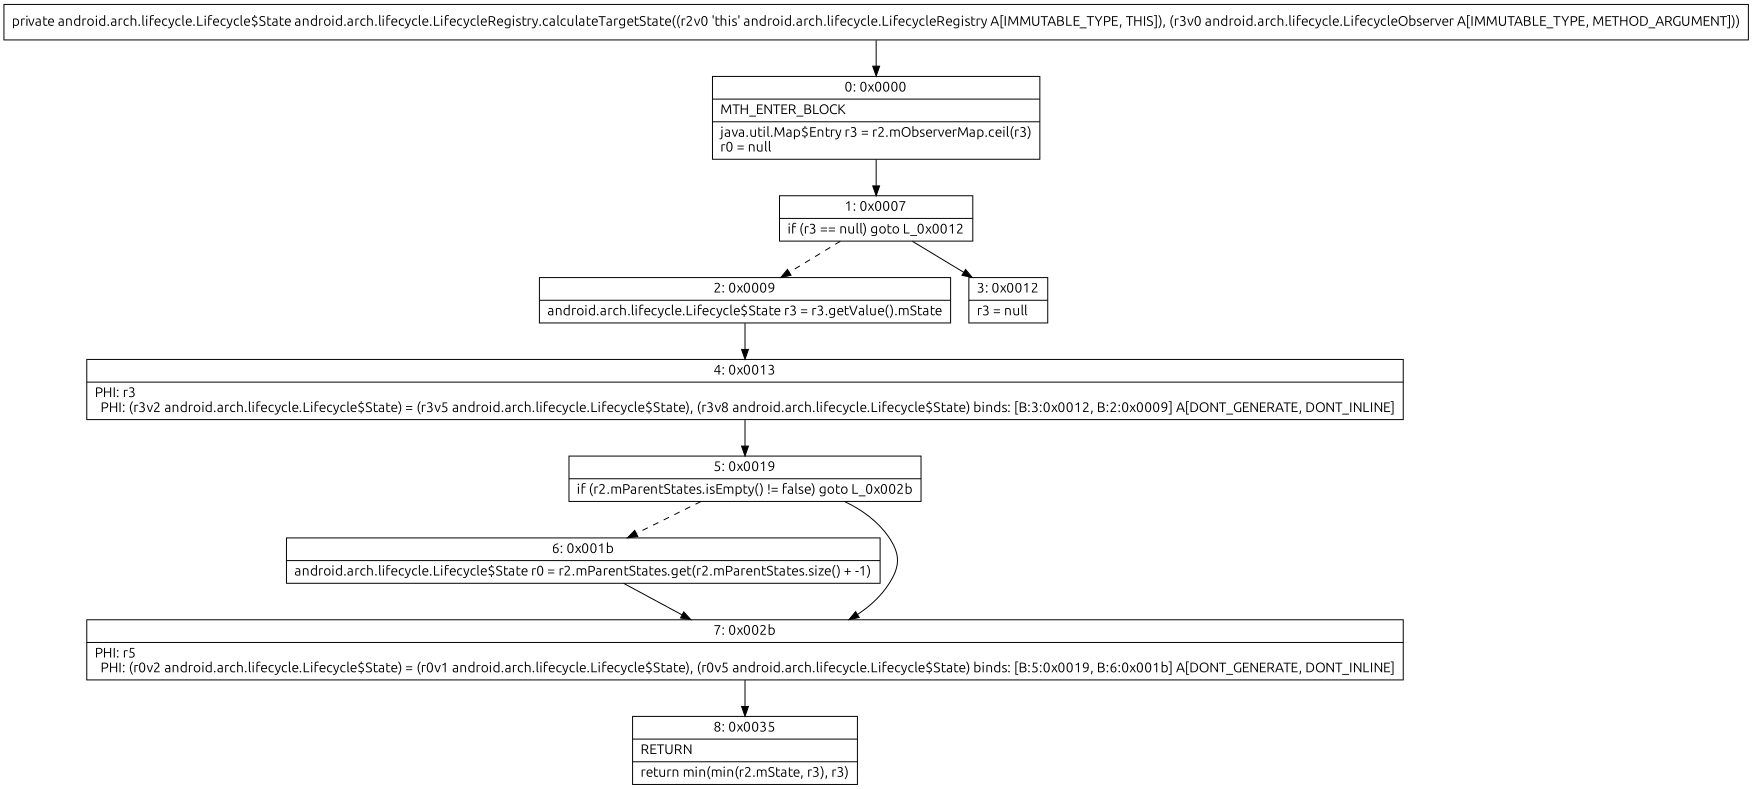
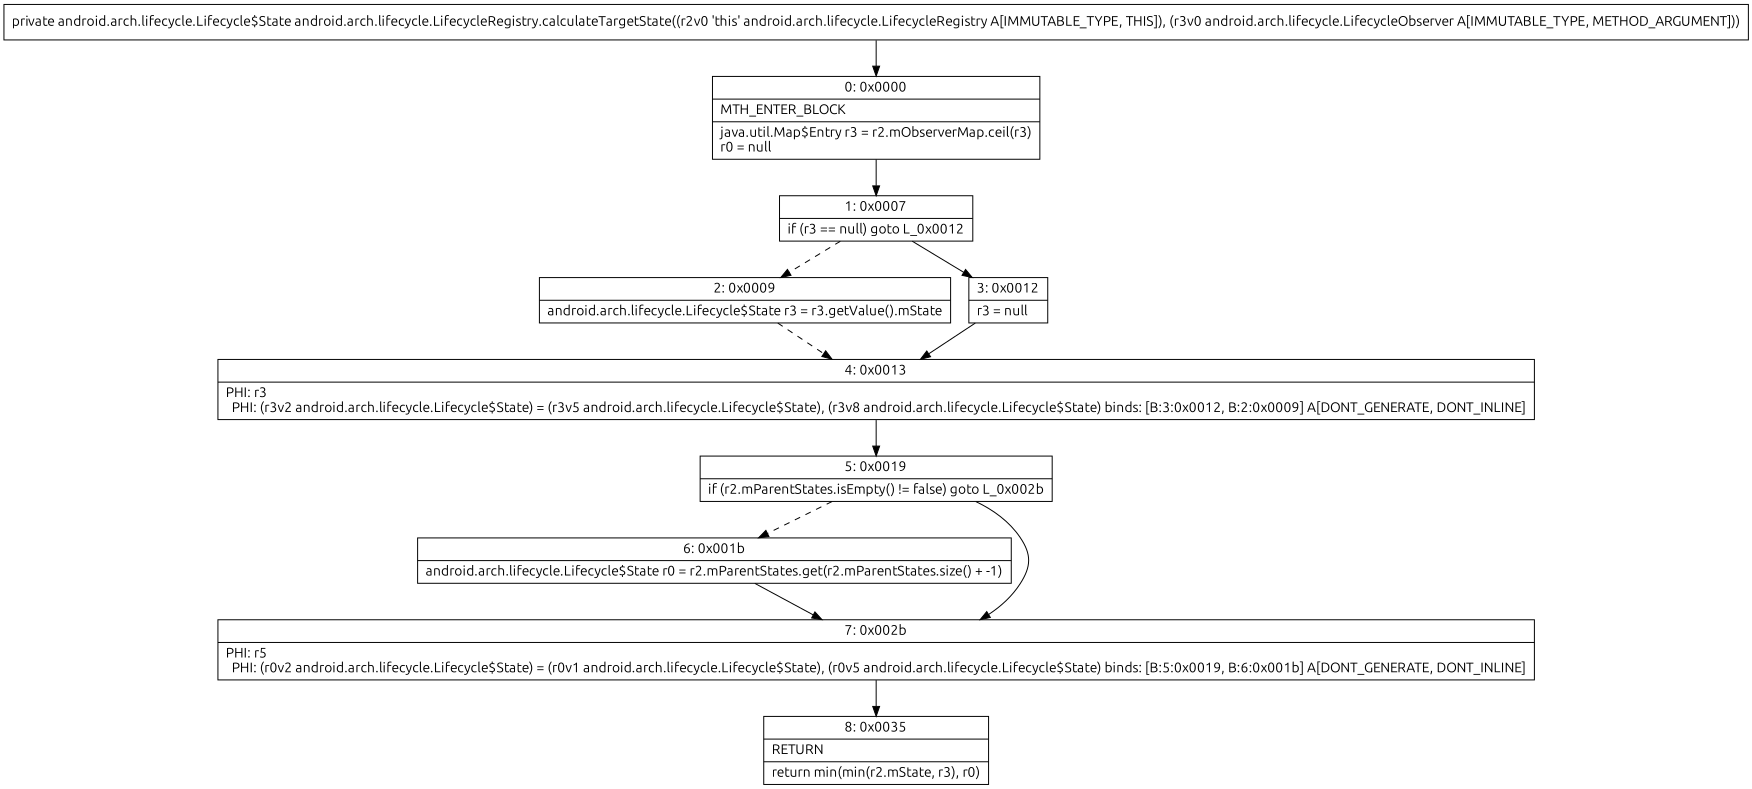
(745, 336) -> (801, 338)
none -> (952, 338)
(745, 773) -> (876, 773)
